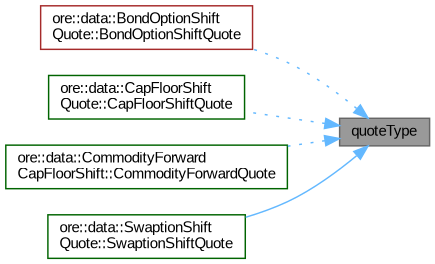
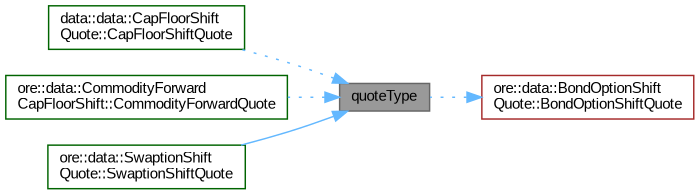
(308, 73) -> (448, 97)
(147, 97) -> (147, 28)
